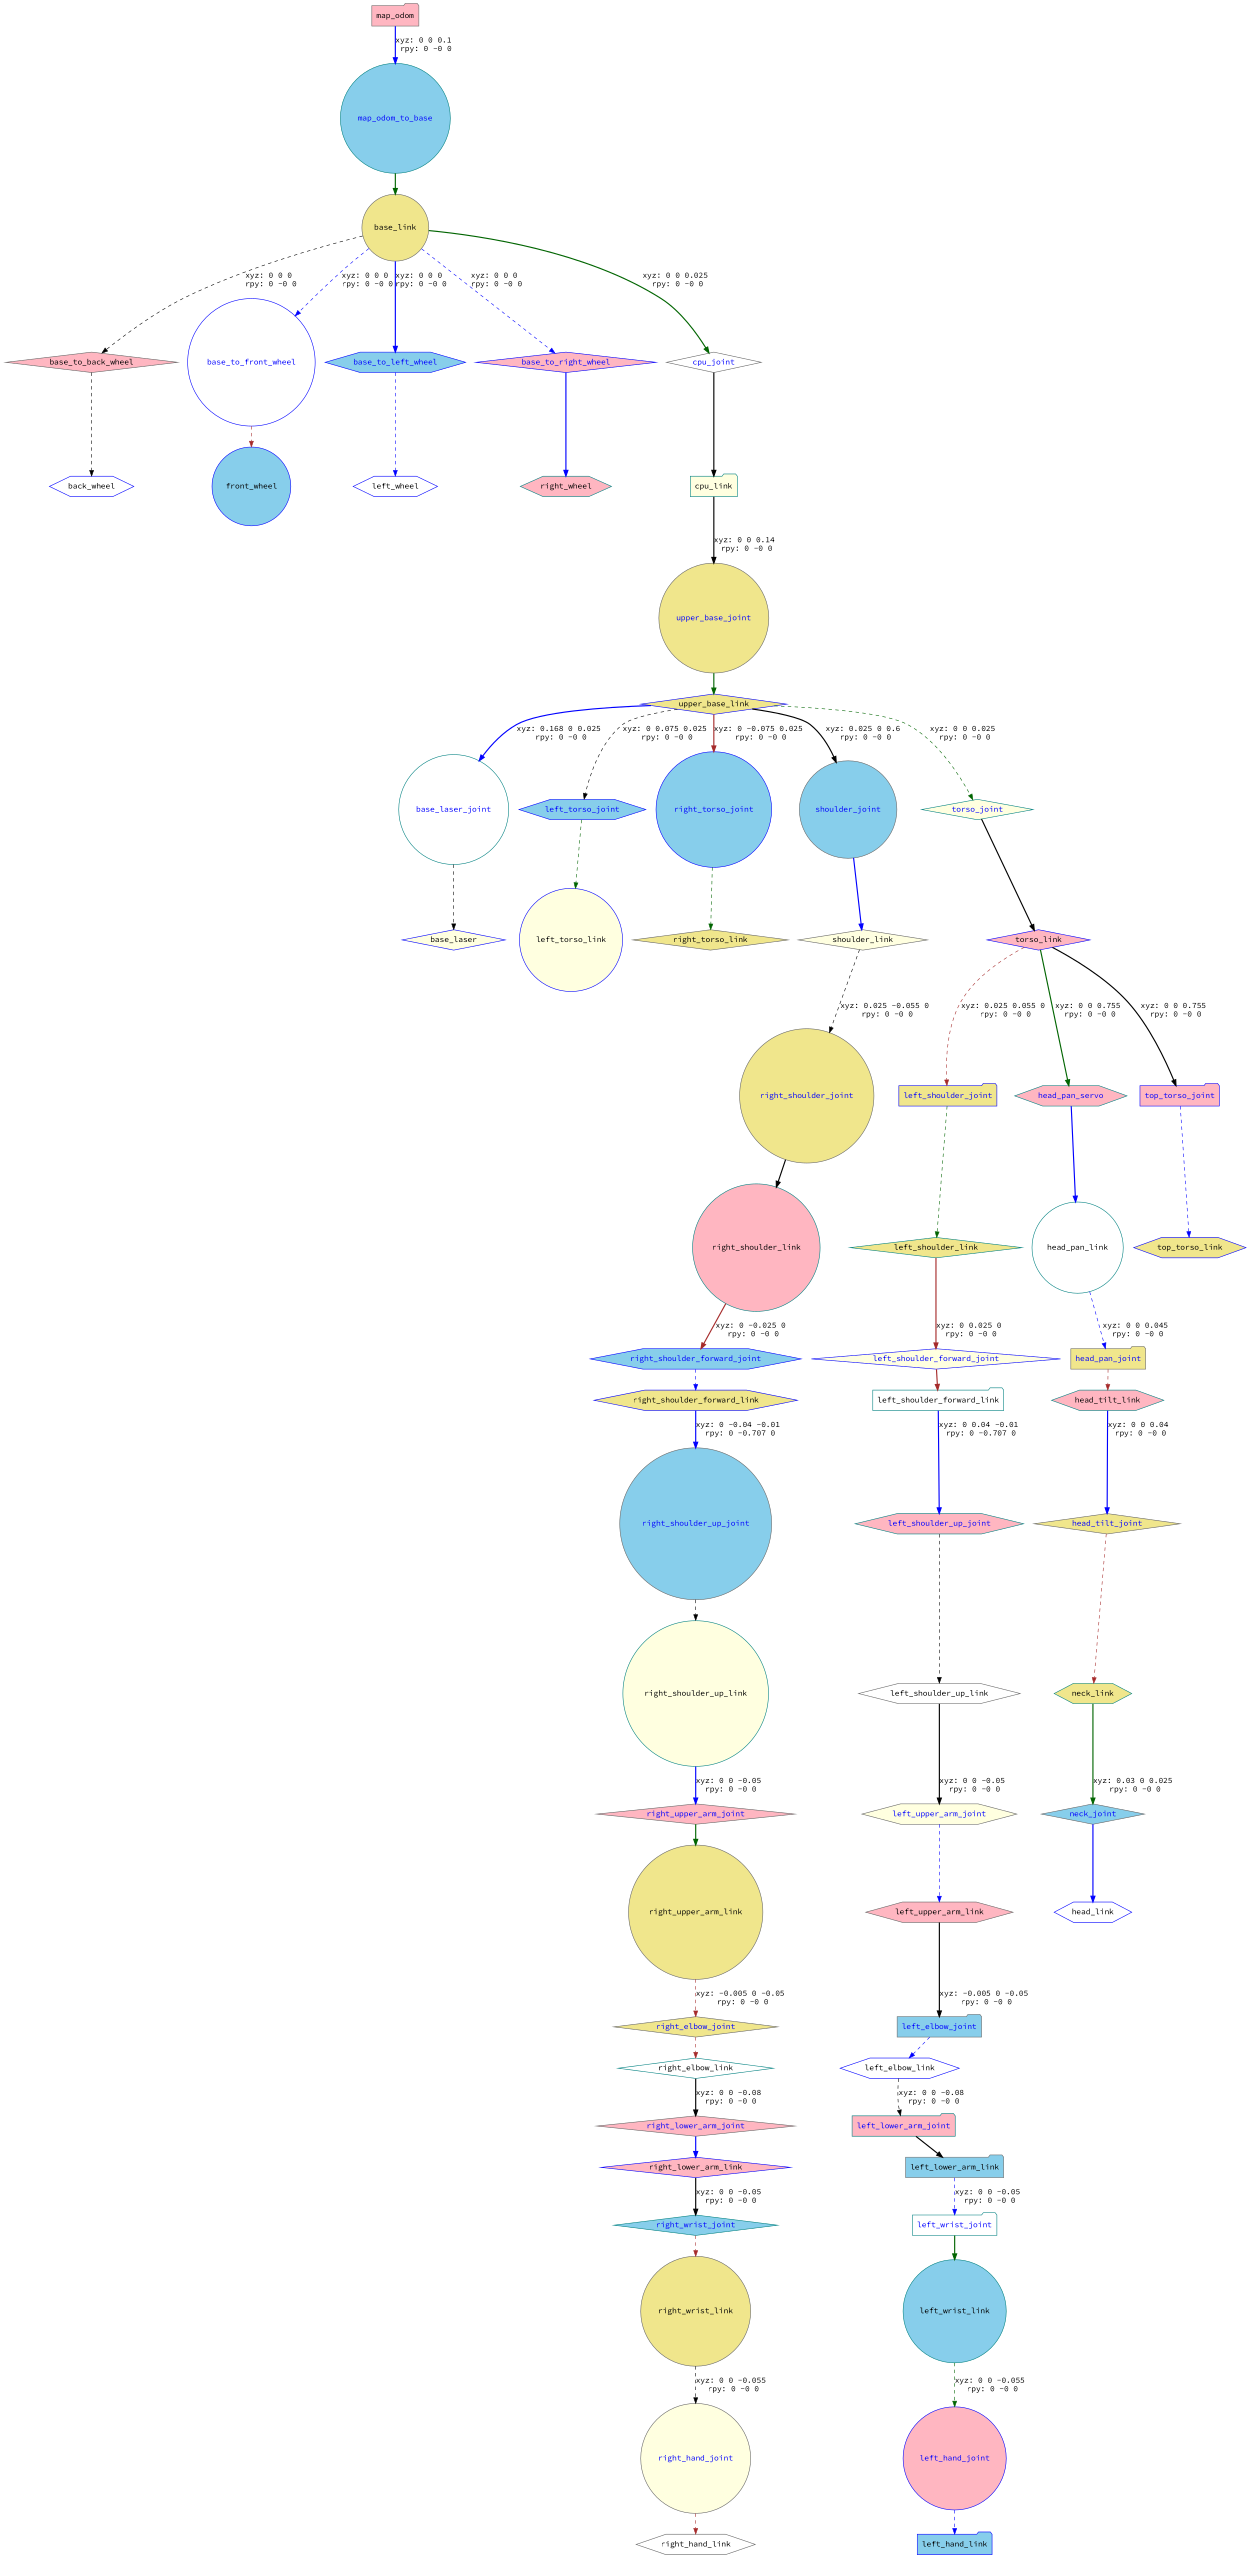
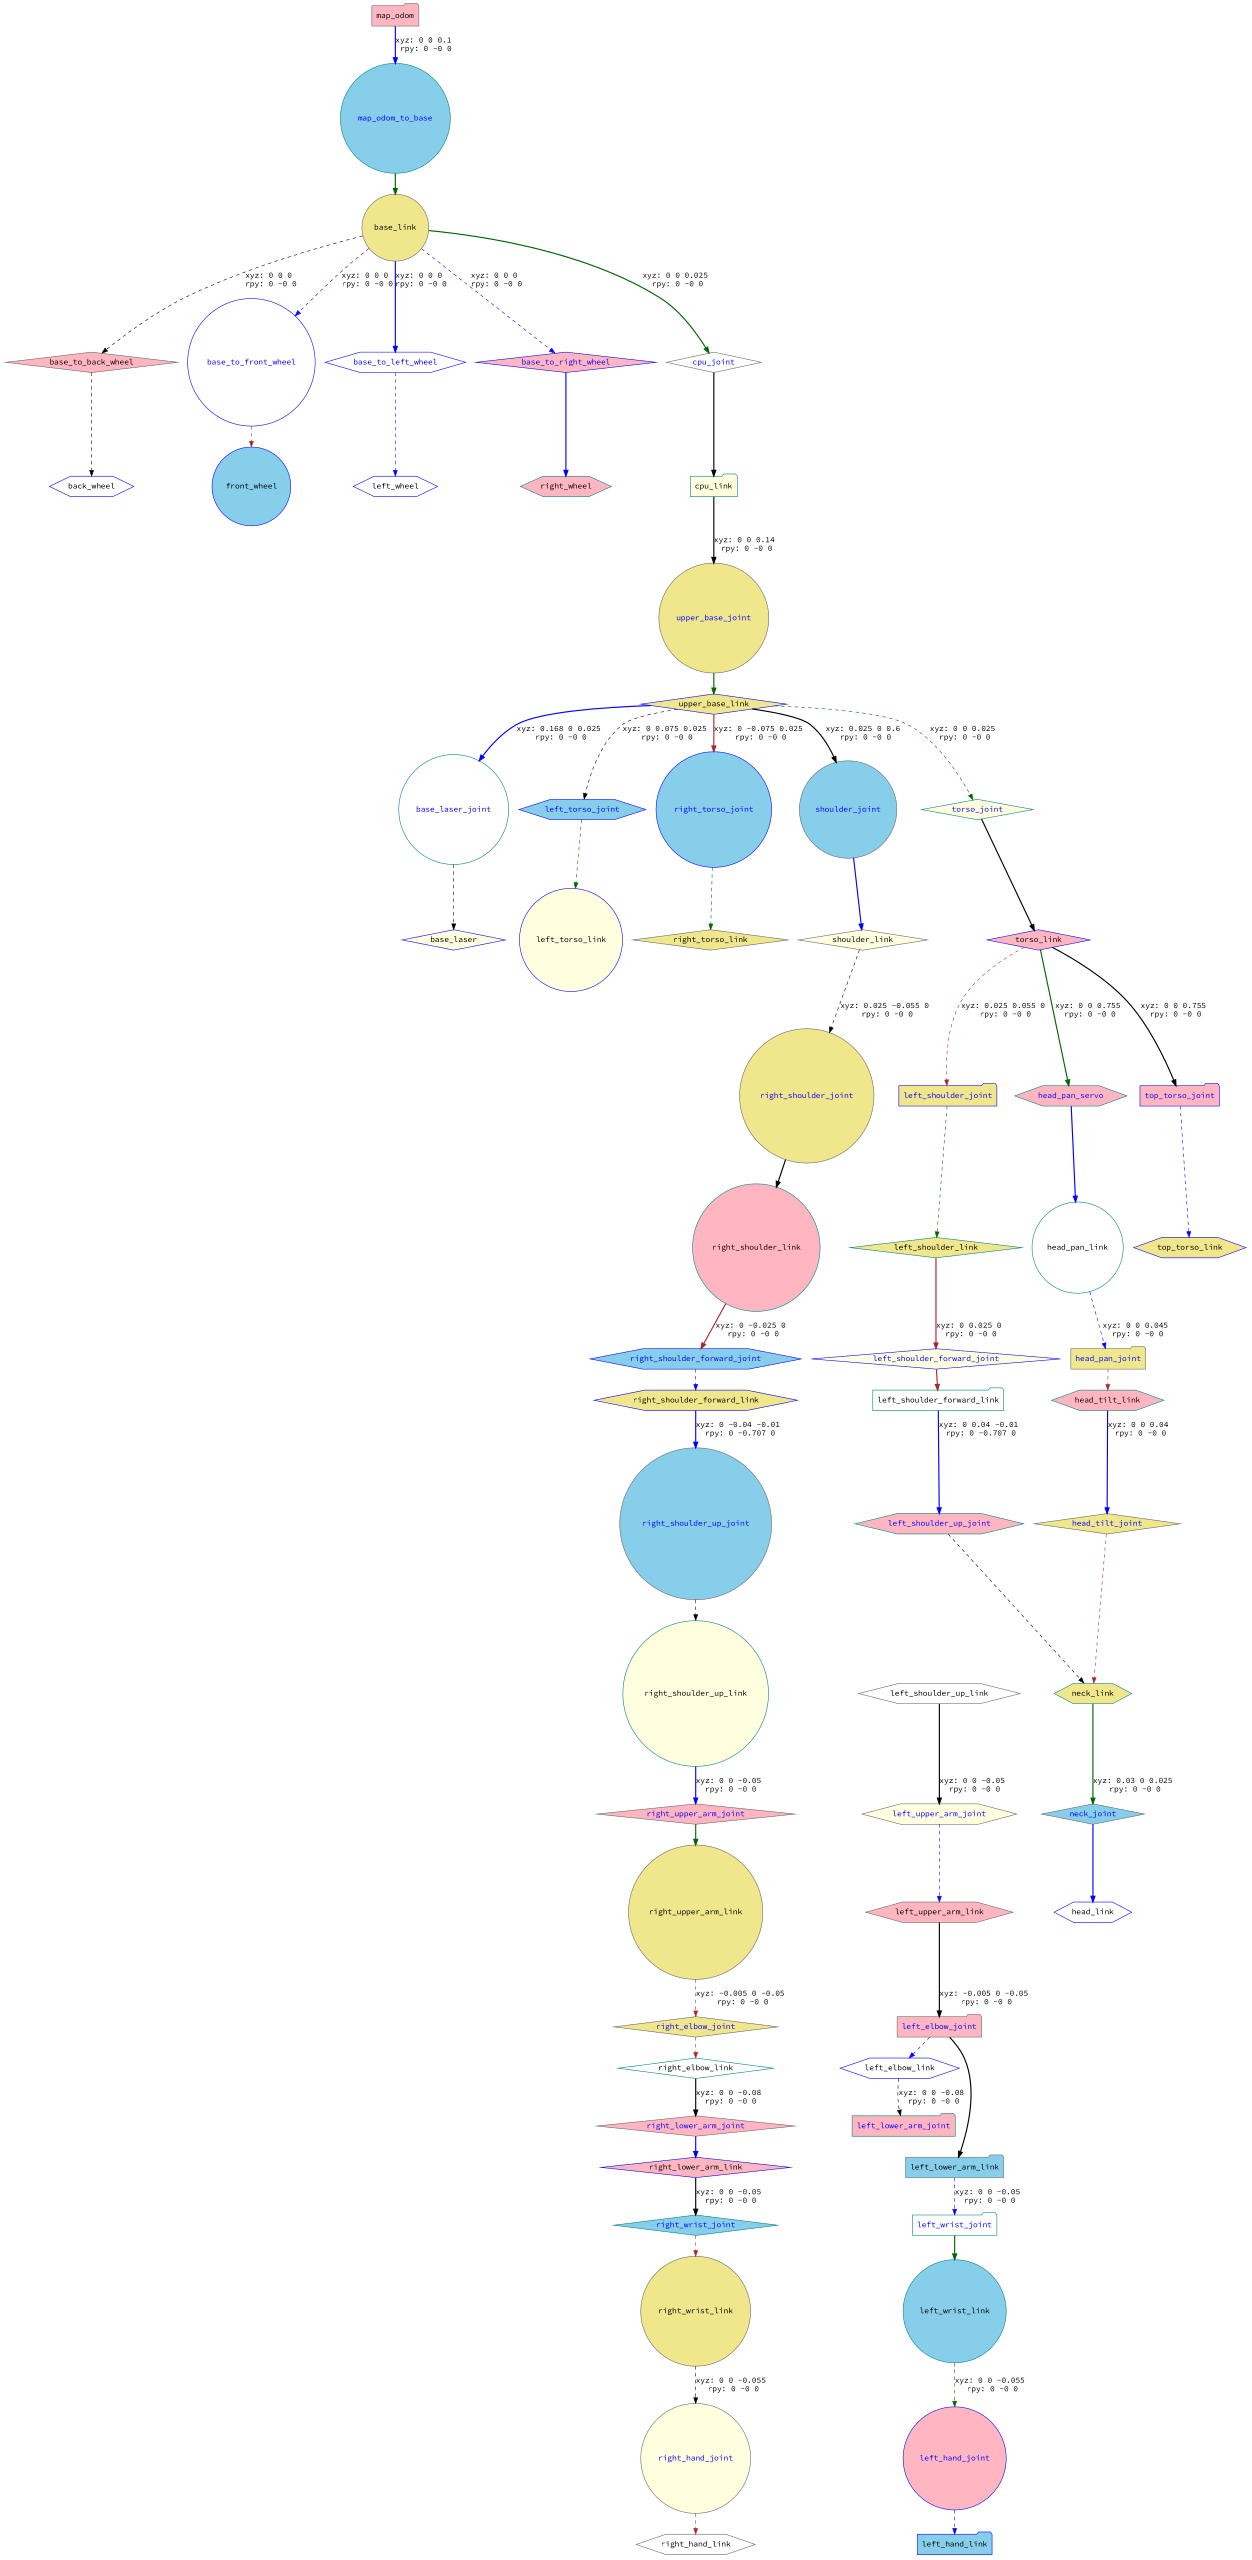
(395, 362) -> (395, 362)
(939, 1606) -> (1014, 1606)
(939, 2027) -> (939, 2027)
(927, 2145) -> (971, 2092)
